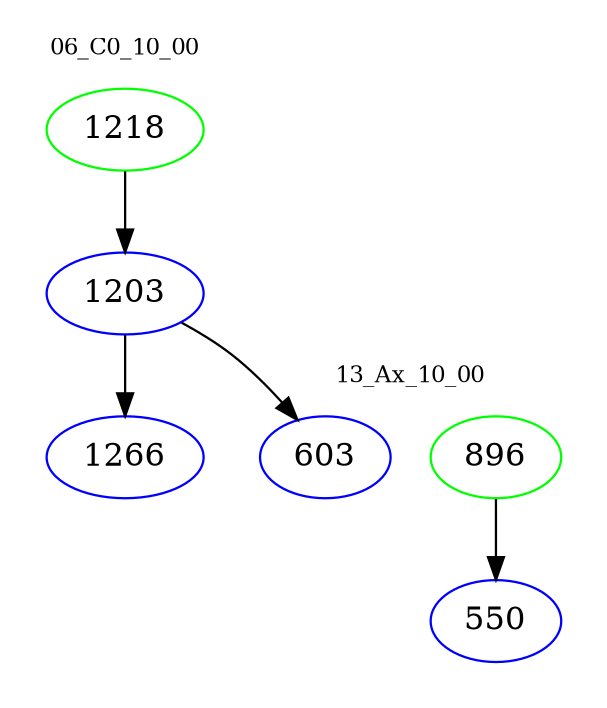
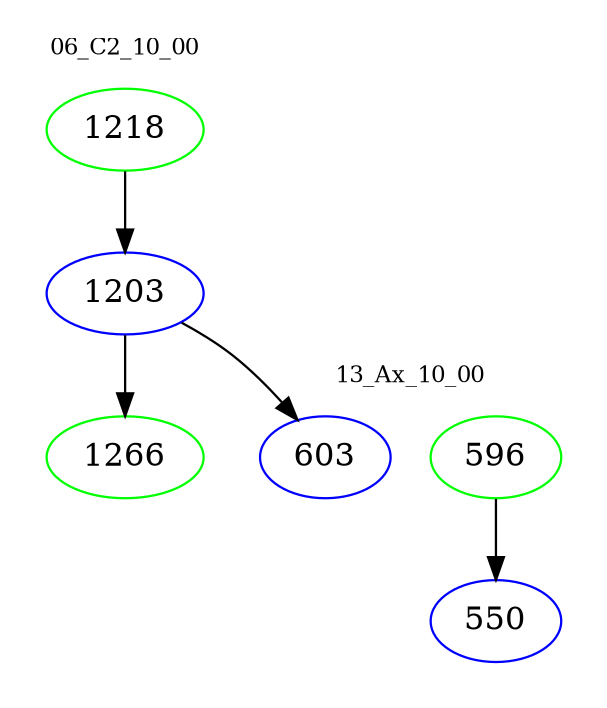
(125, 49) -> (125, 49)
(125, 457) -> (125, 457)
(496, 457) -> (496, 457)
